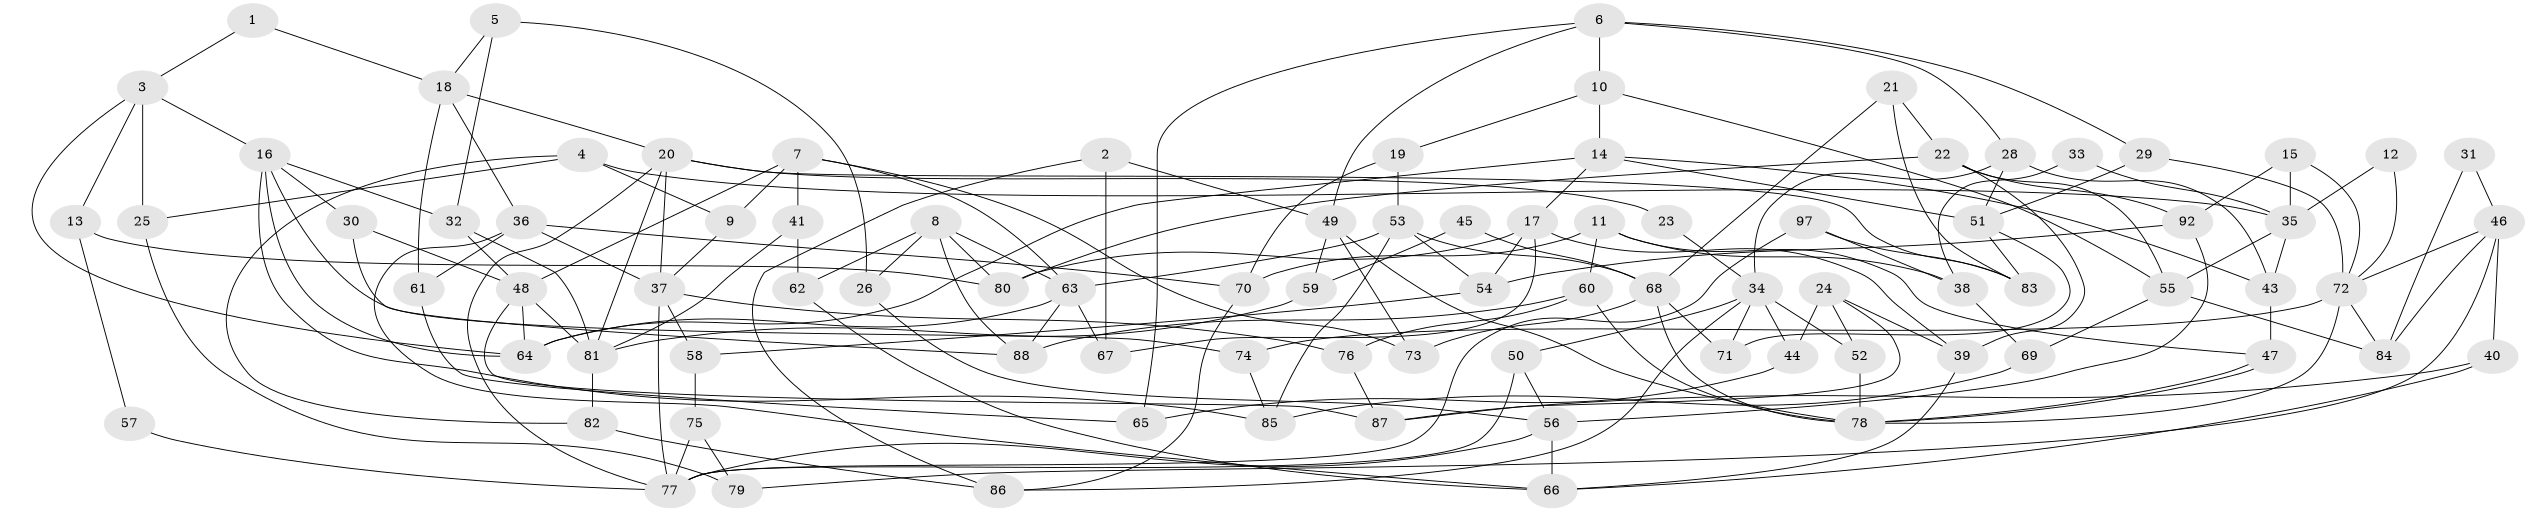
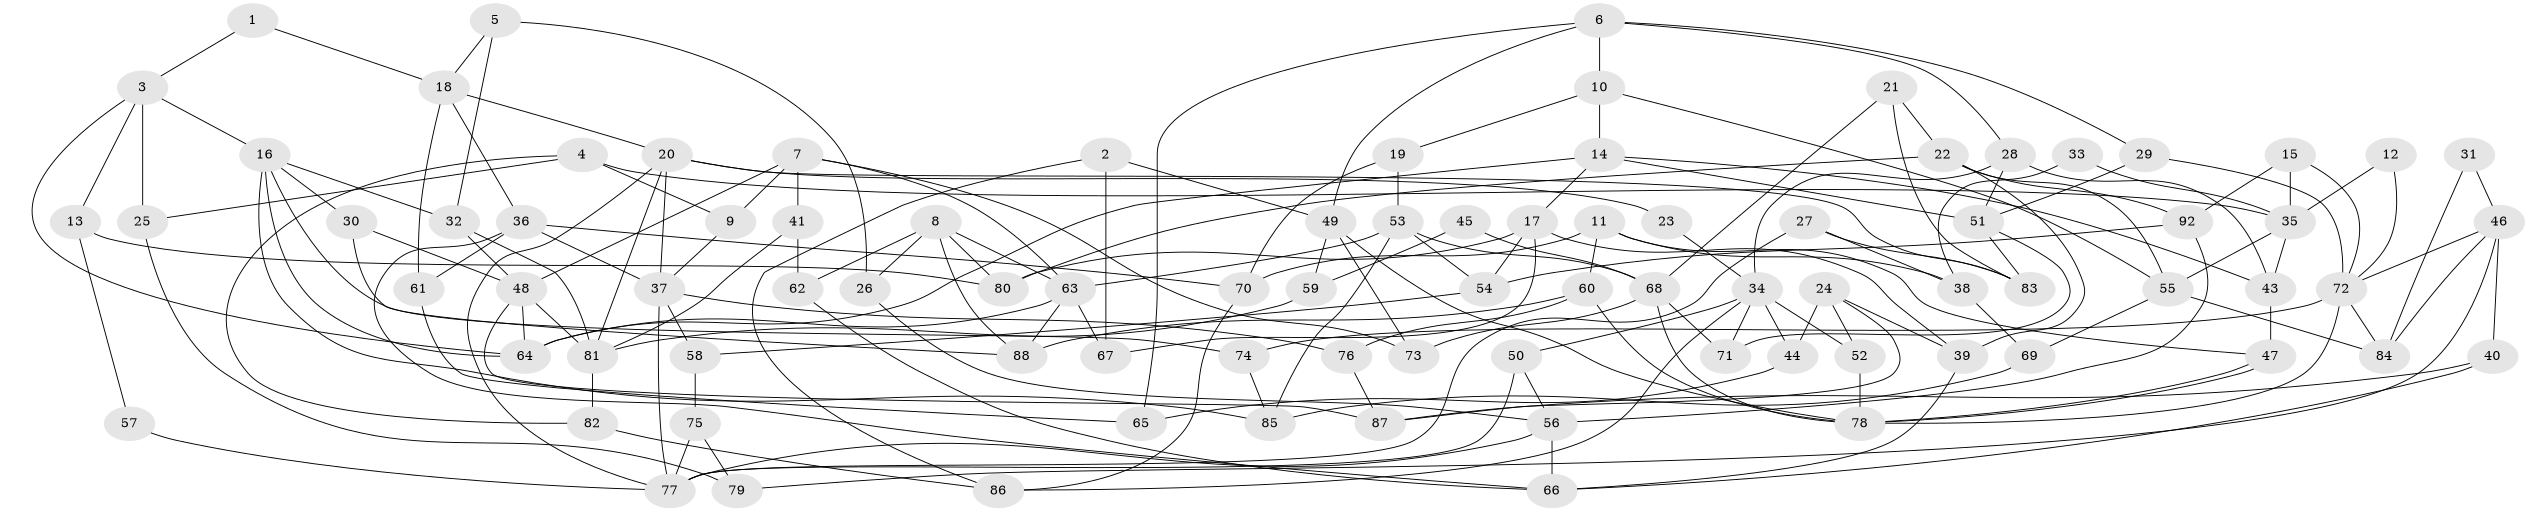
(1805, 222) -> (1805, 222)
